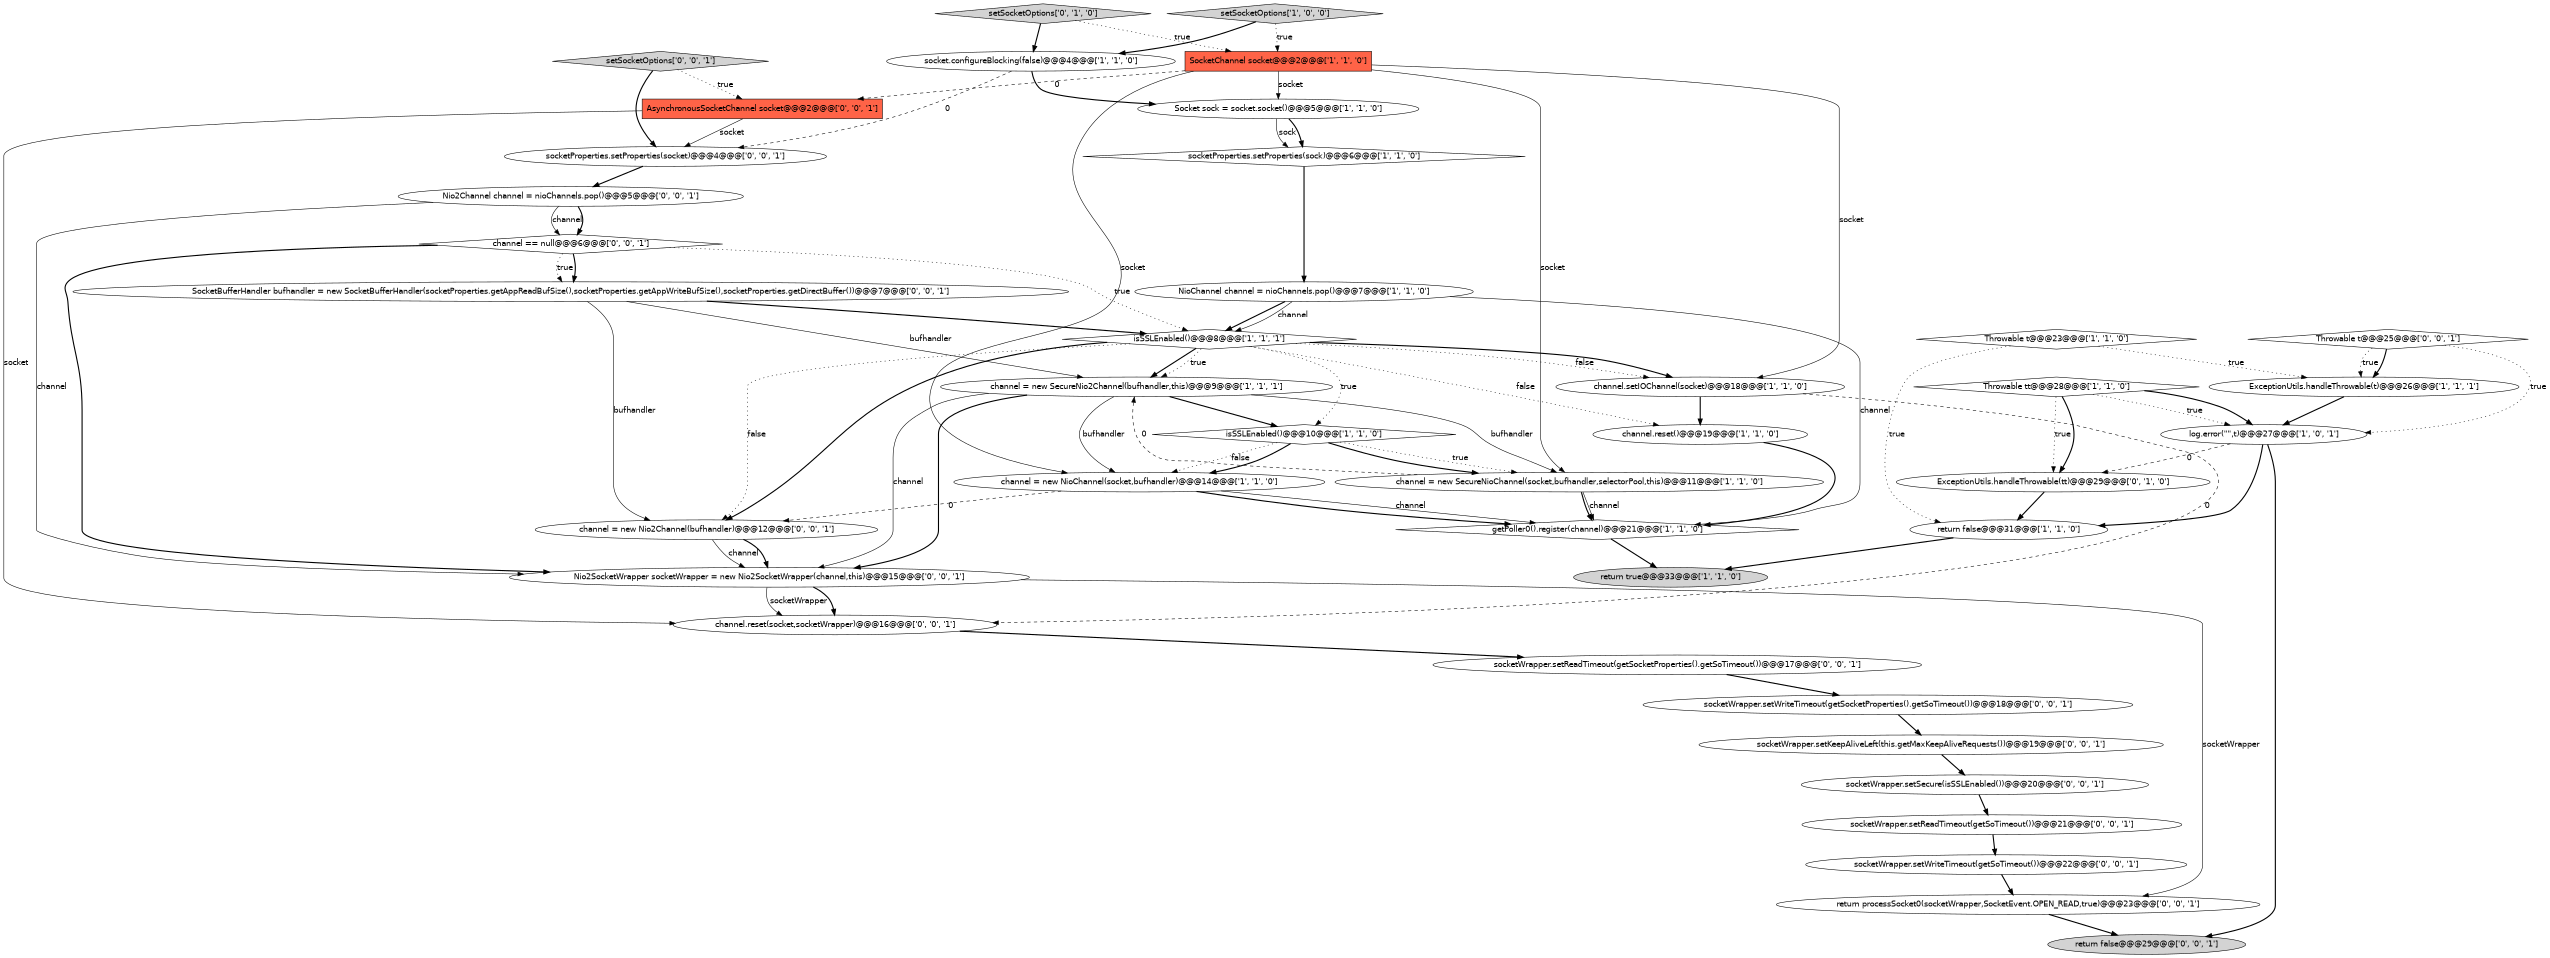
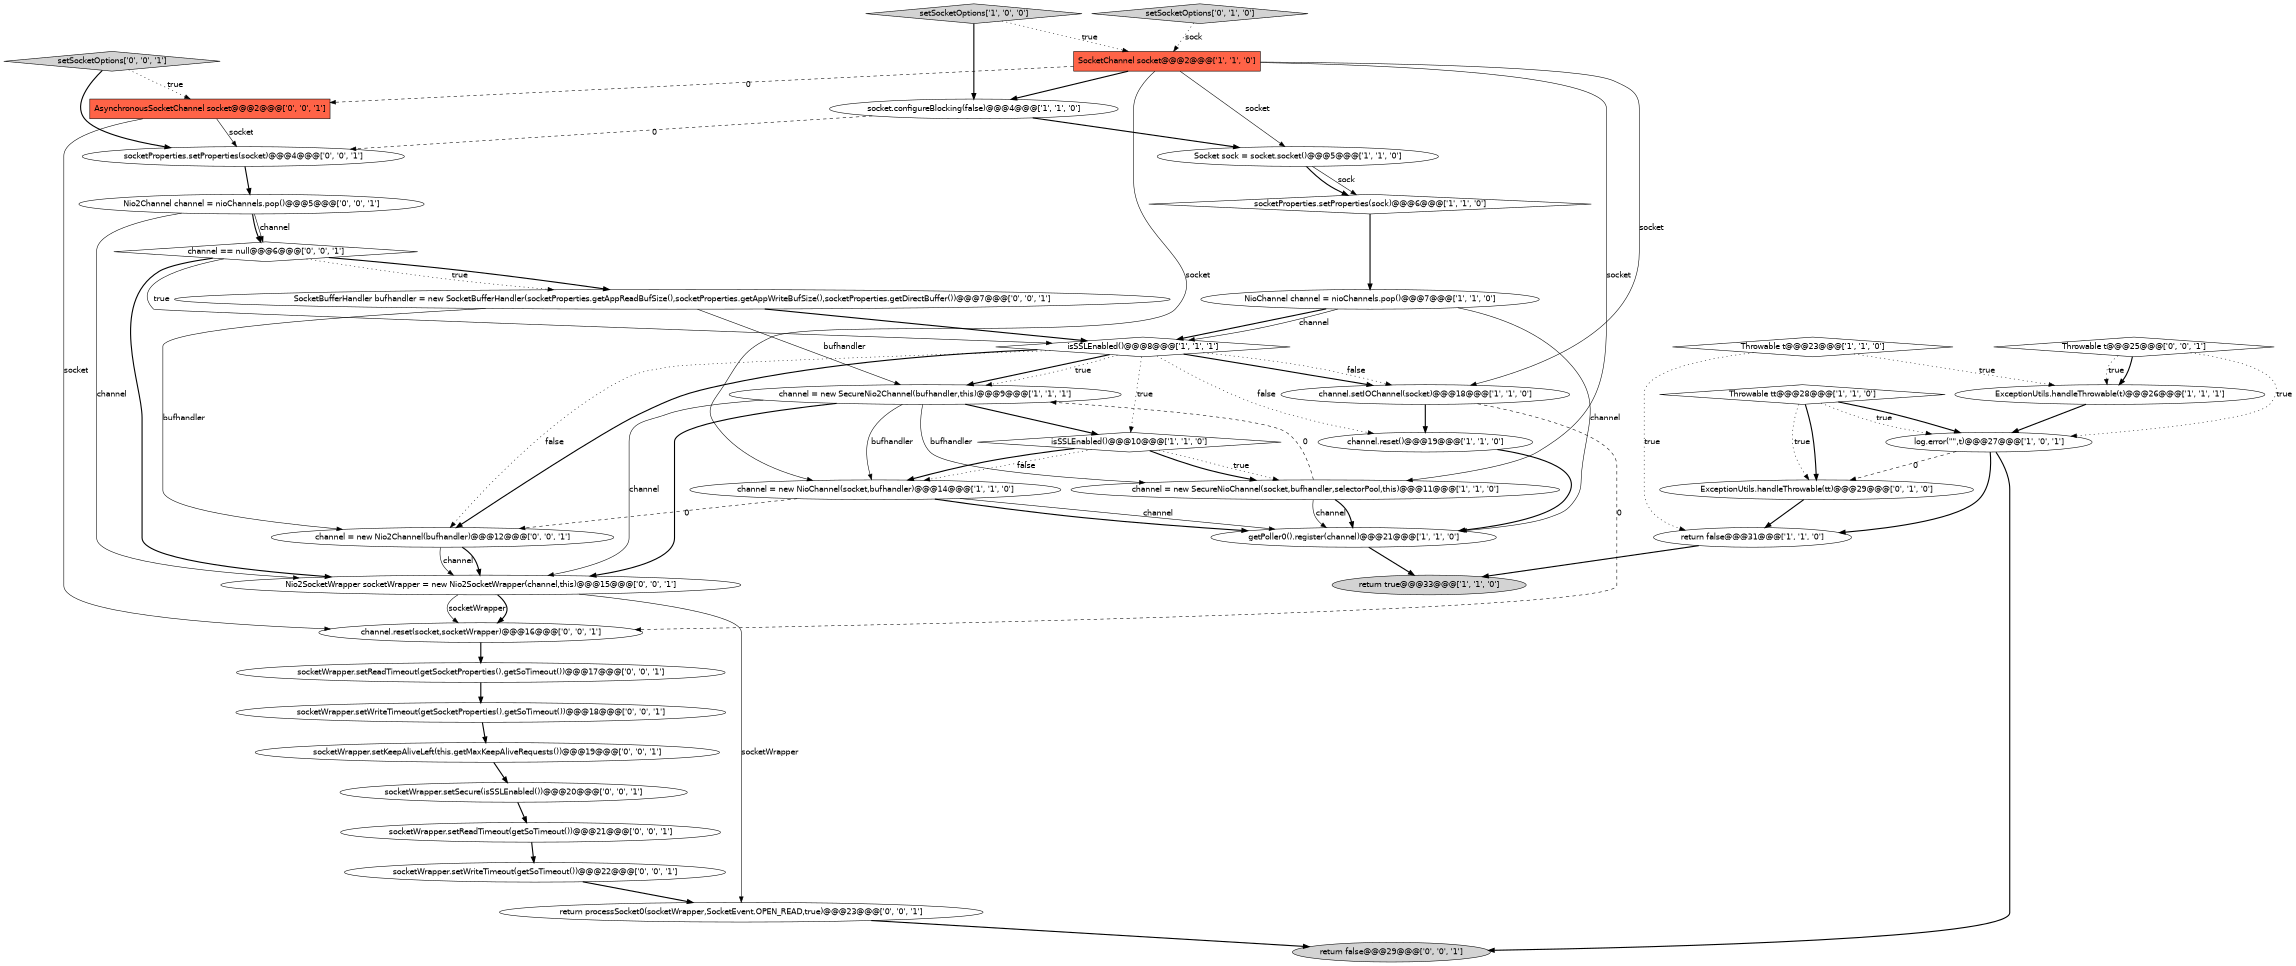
(1038, 35) -> (1072, 85)
(1182, 37) -> (1194, 37)
(932, 262) -> (548, 325)
(1597, 530) -> (1354, 537)
